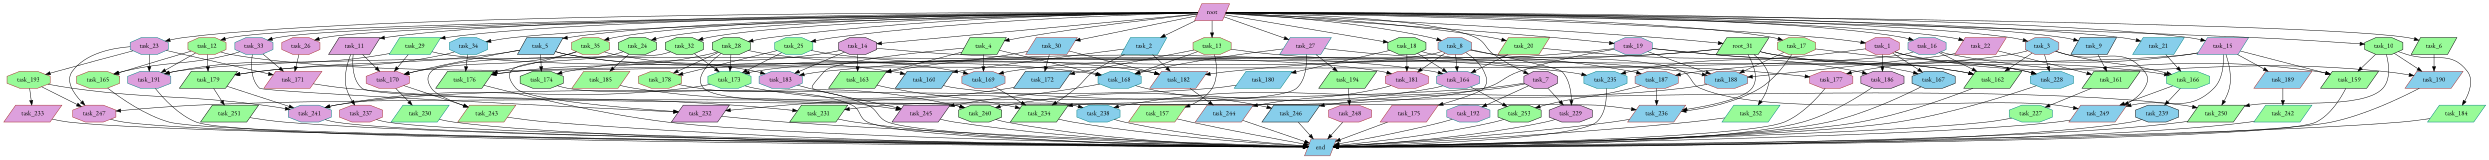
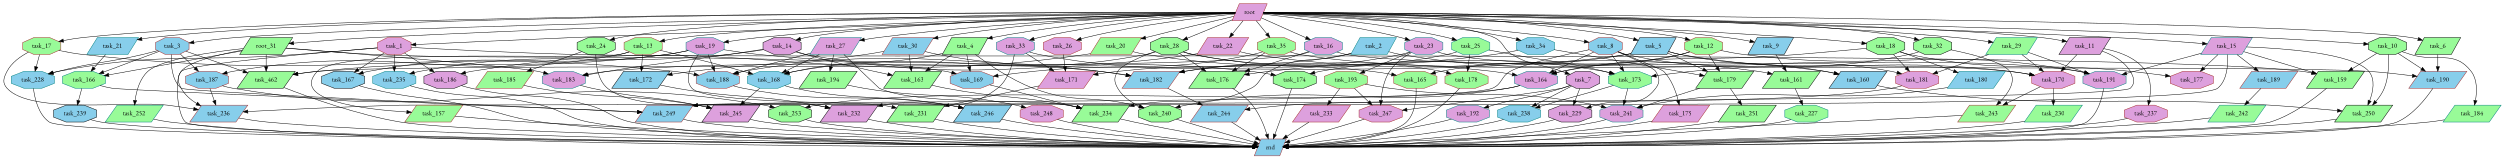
(1180, 28) -> none
(1993, 80) -> (266, 80)
(1589, 140) -> (593, 140)
